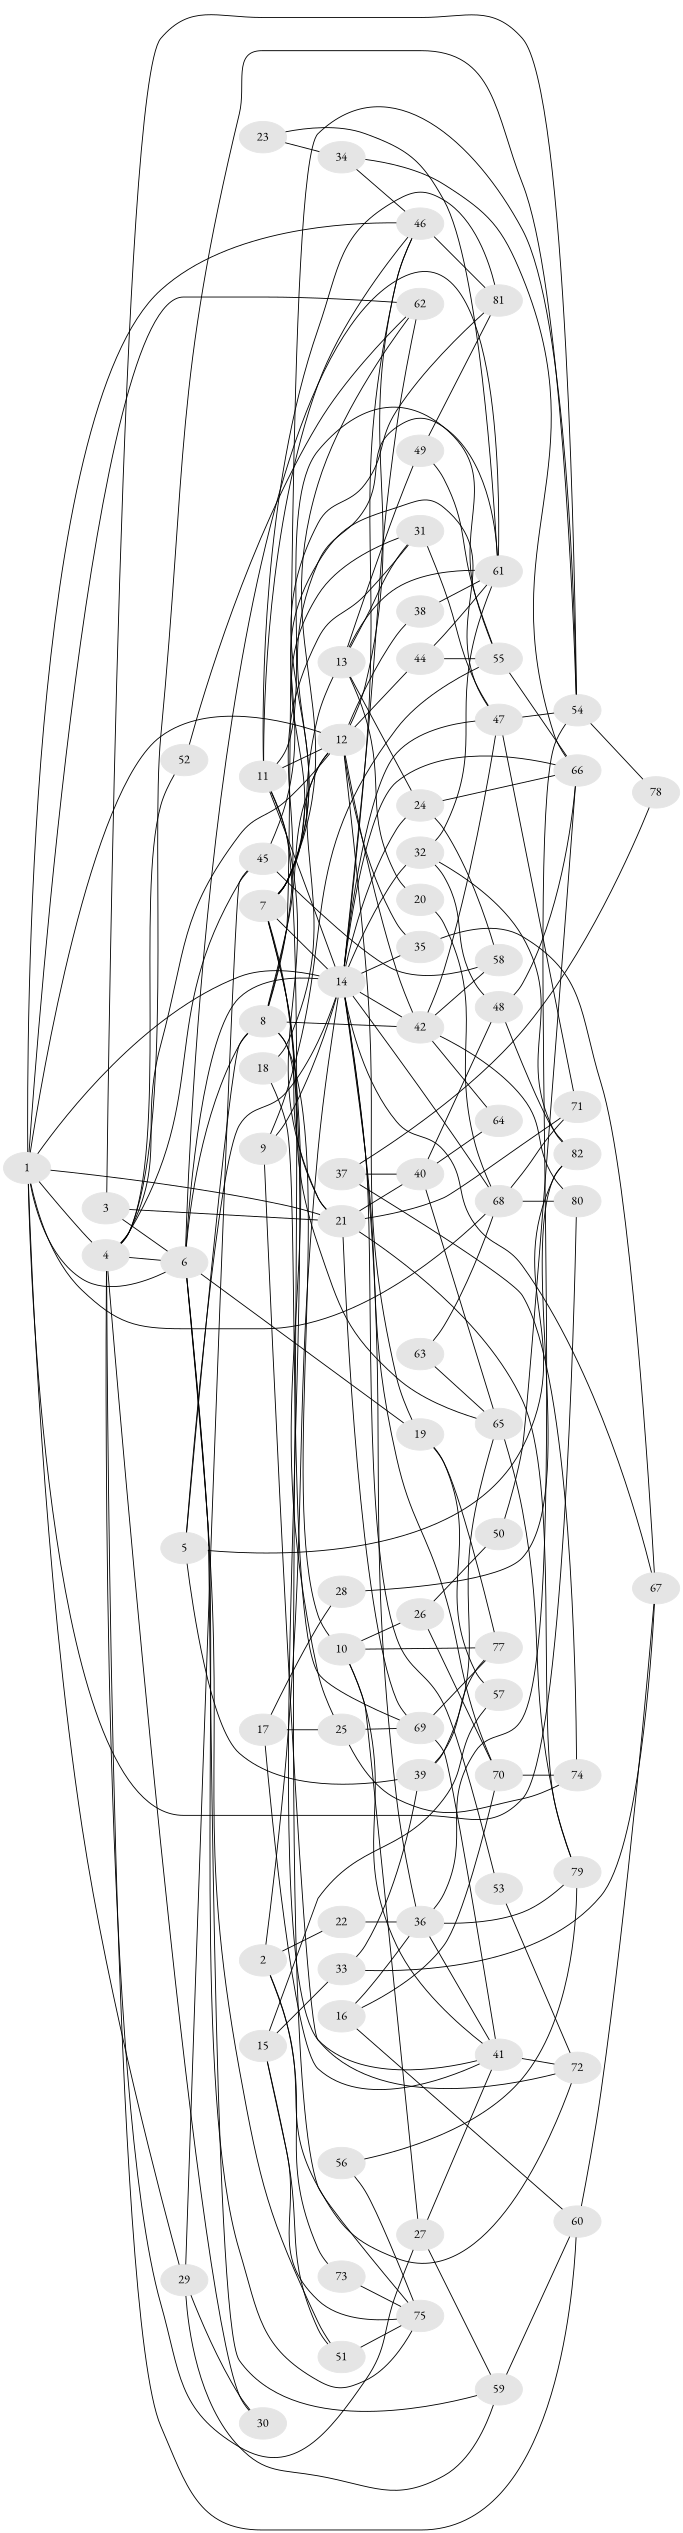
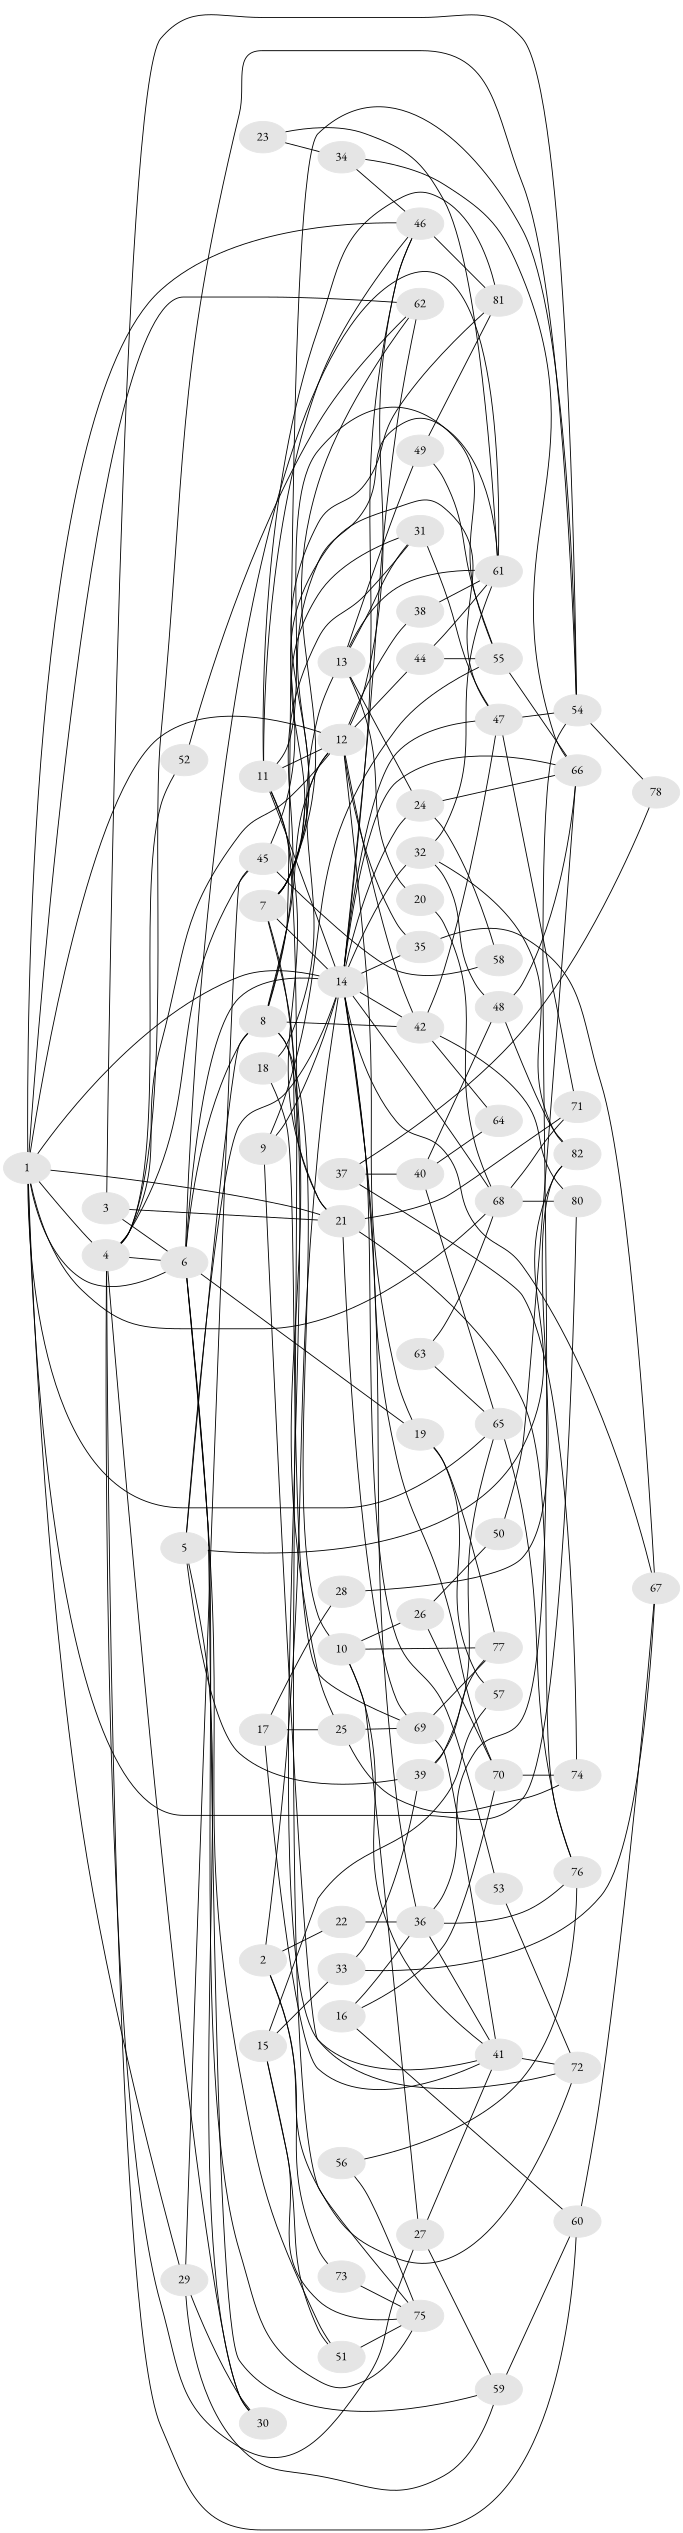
(458, 995) -> none
(386, 1194) -> none
(319, 1247) -> (148, 1500)
(577, 1872) -> (577, 1872)
none -> (209, 2053)
